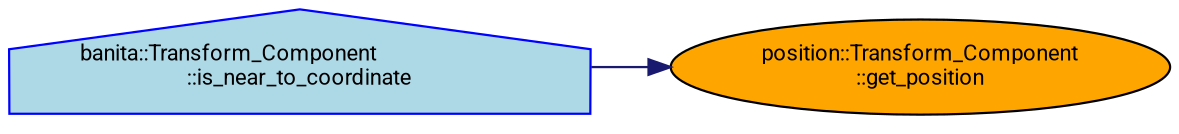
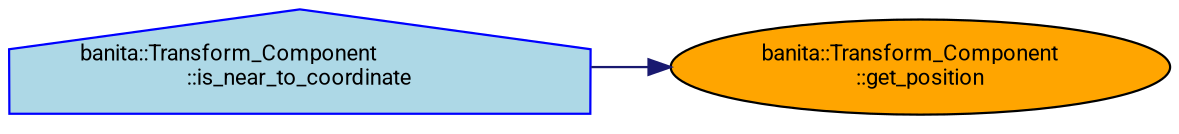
(920, 67) -> (920, 67)
